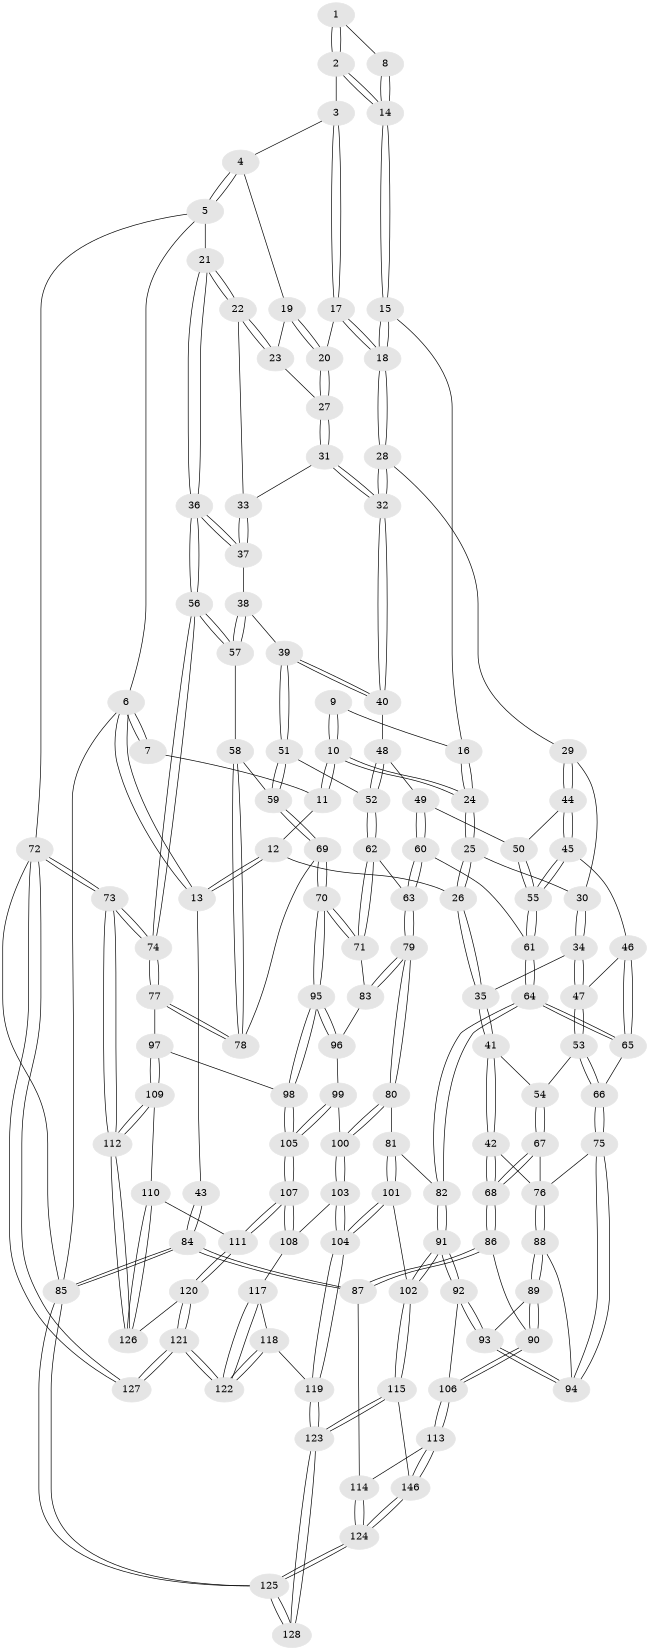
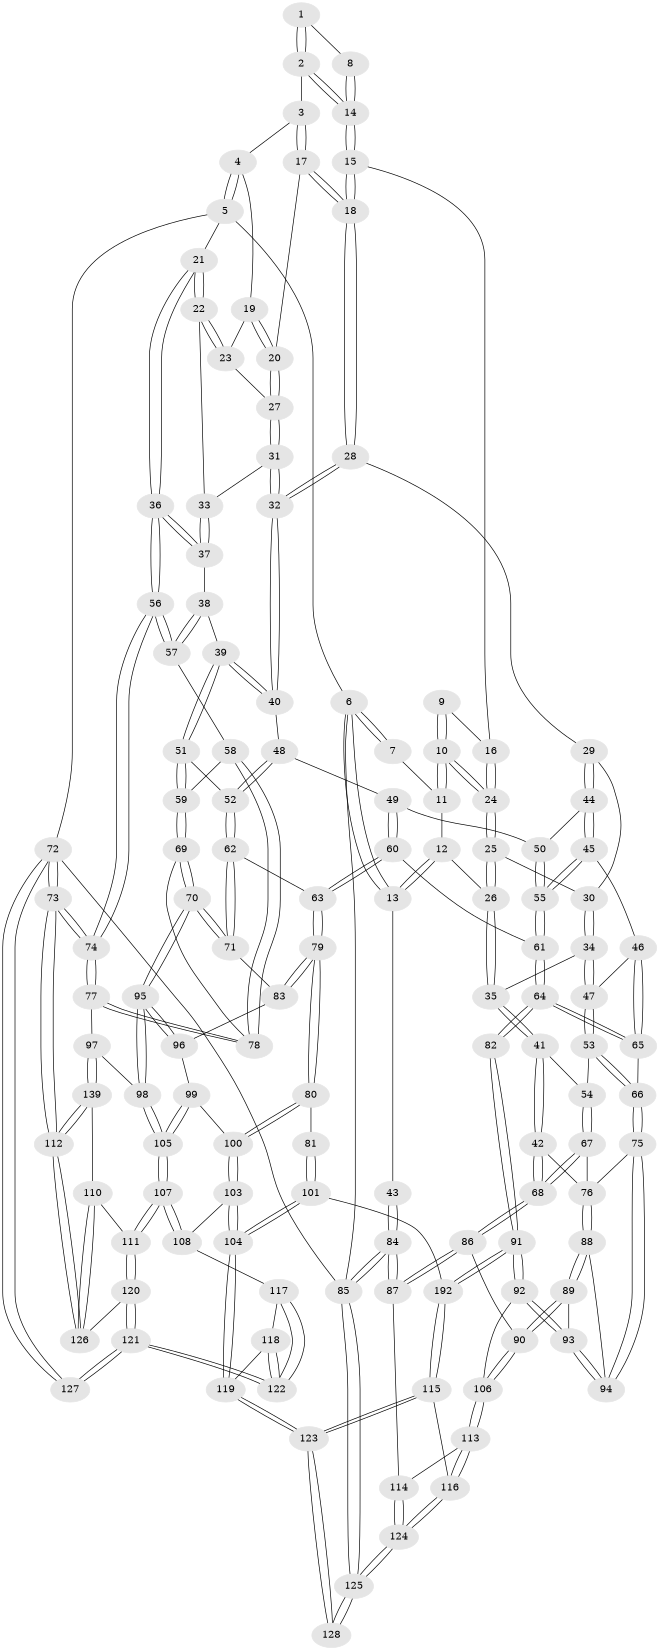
(155, 1095) -> (92, 1095)
(417, 1169) -> none
(408, 1292) -> (443, 1292)
(411, 1488) -> (450, 1488)
